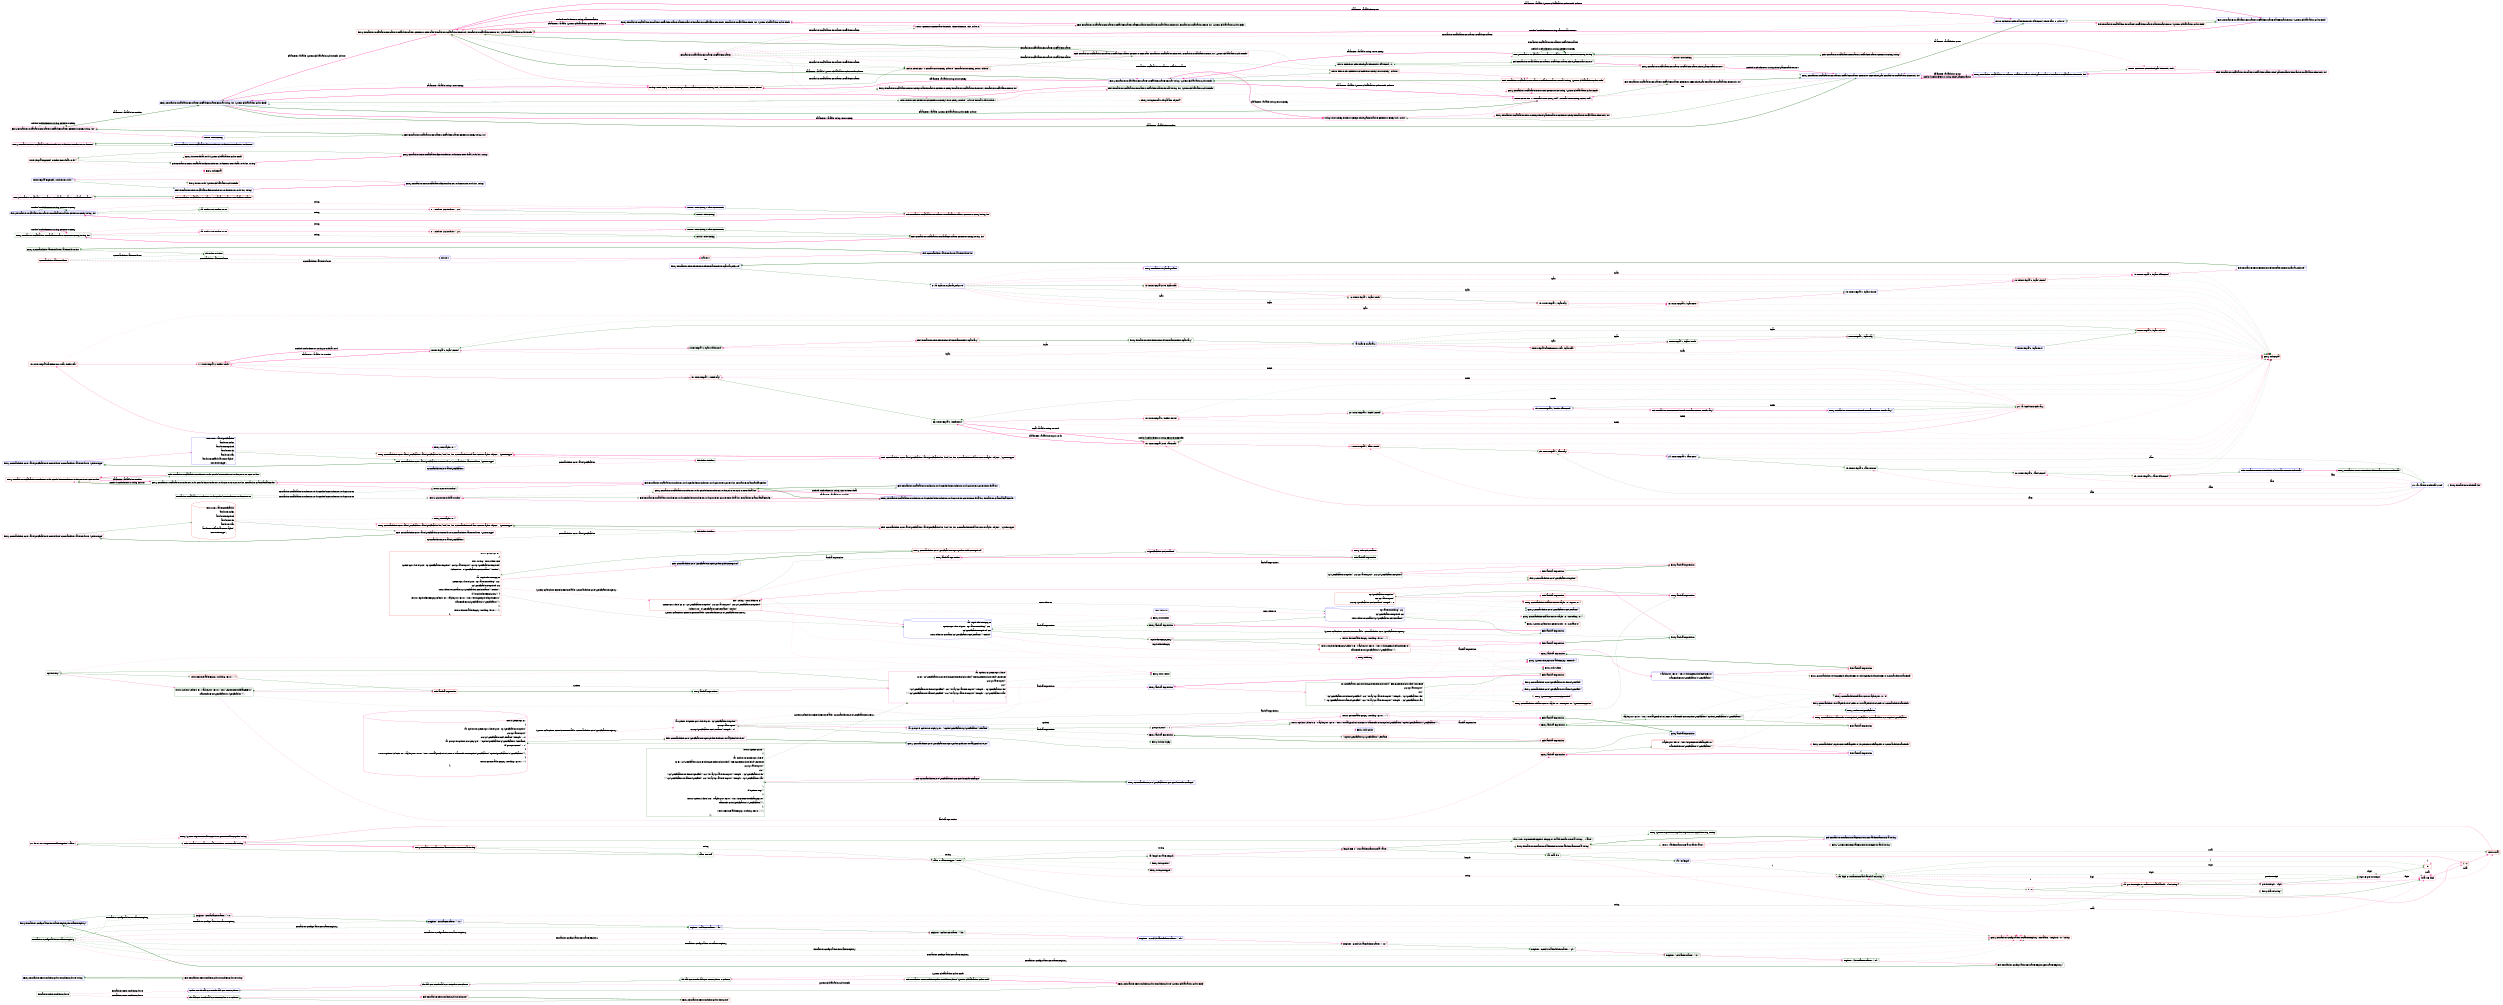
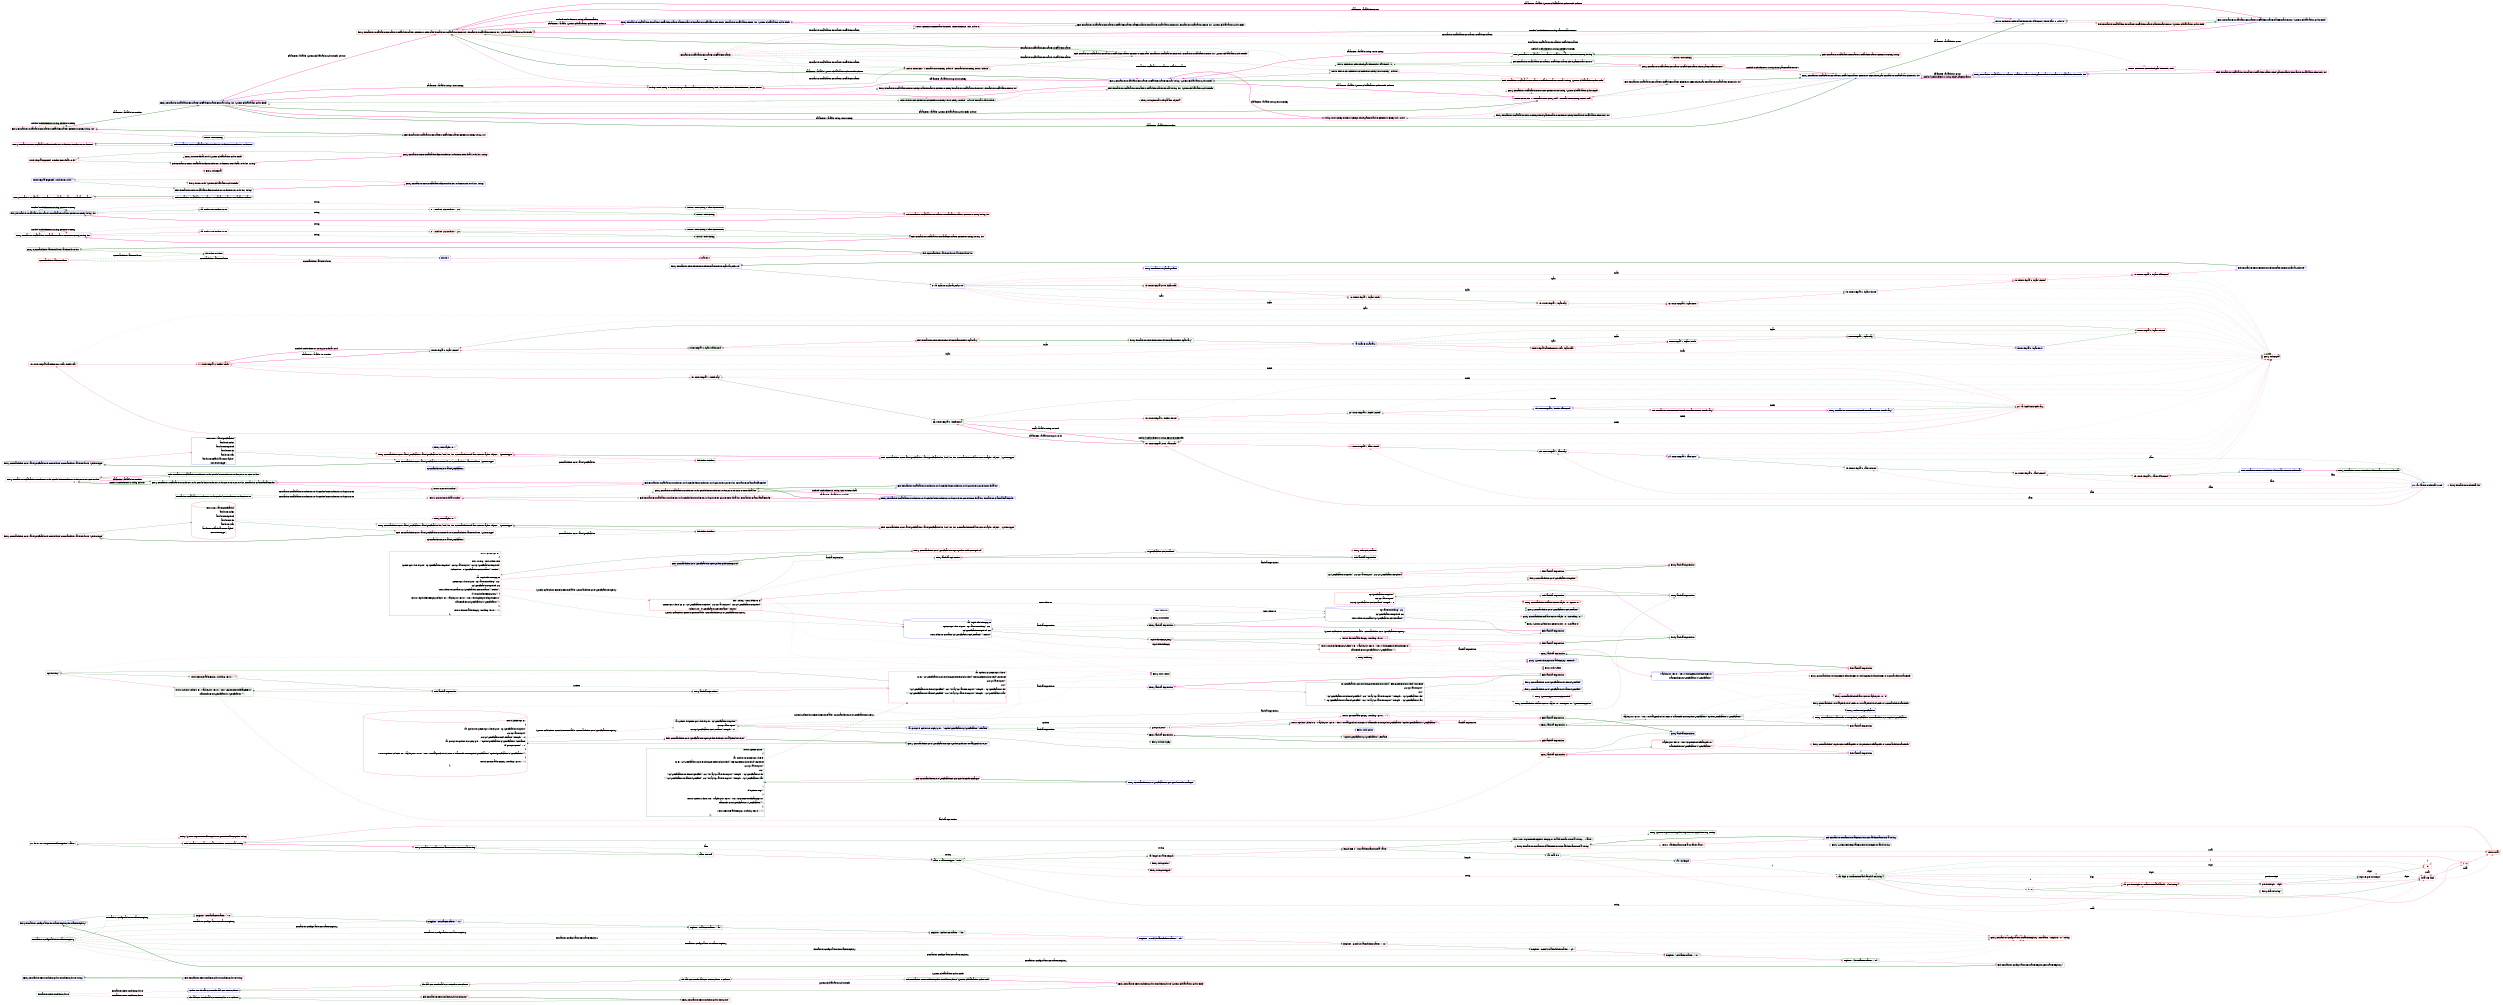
(706, 847) -> (706, 847)
